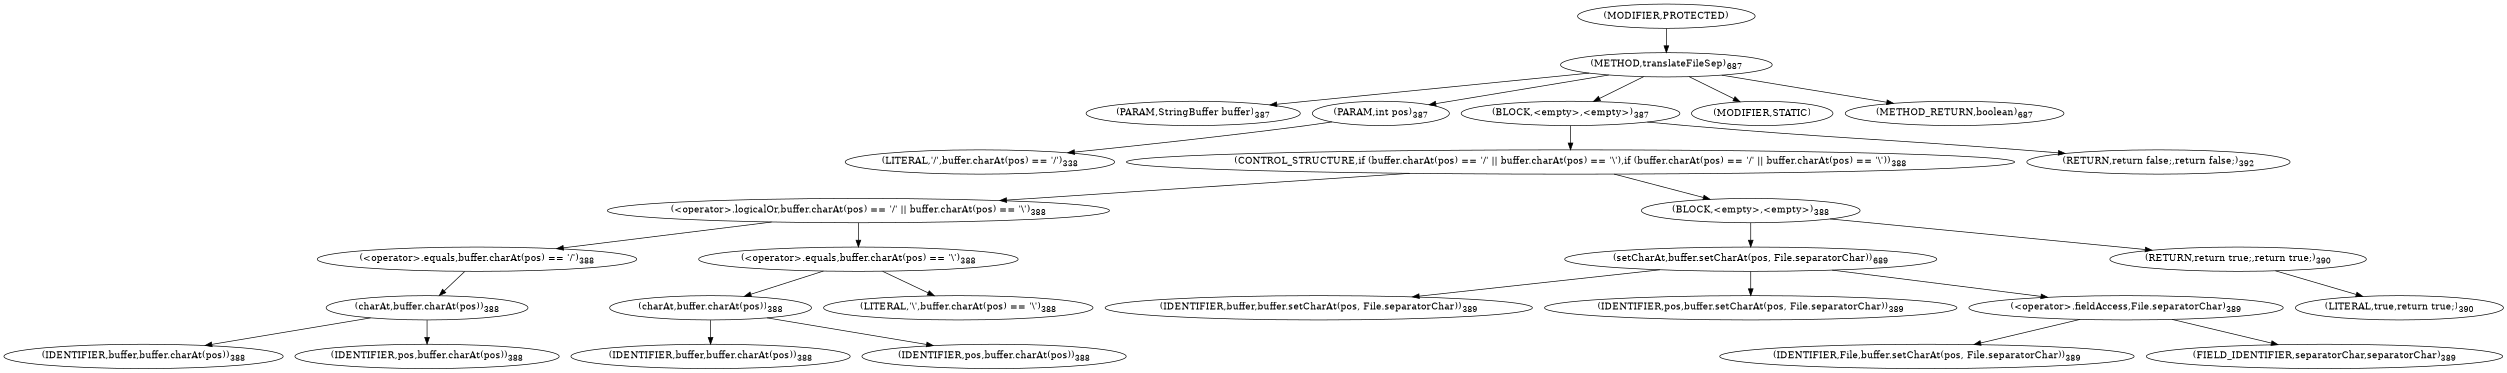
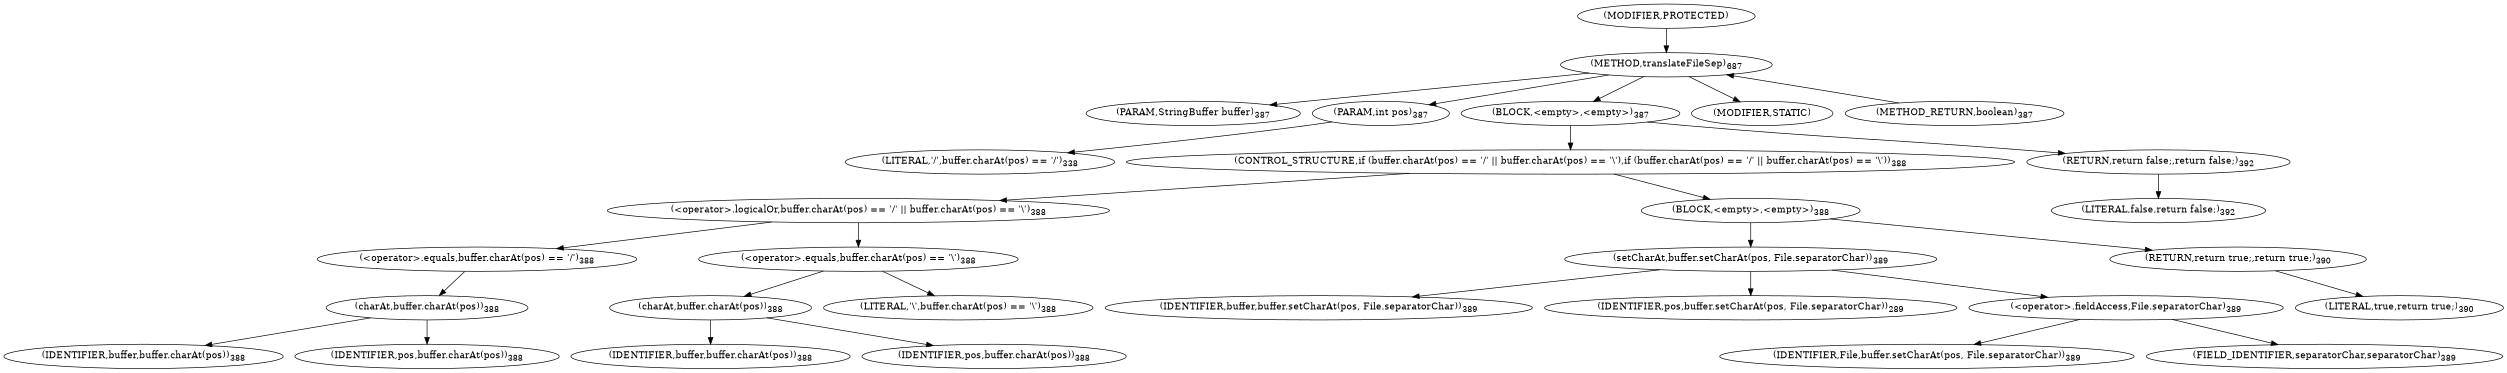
(1804, 89) -> (1816, 89)
(2025, 112) -> (2025, 112)
none -> (2158, 211)
(1881, 258) -> (1881, 258)
(1896, 307) -> (1896, 307)
